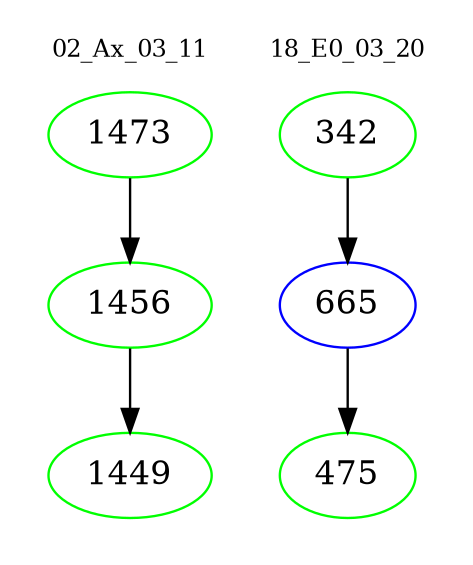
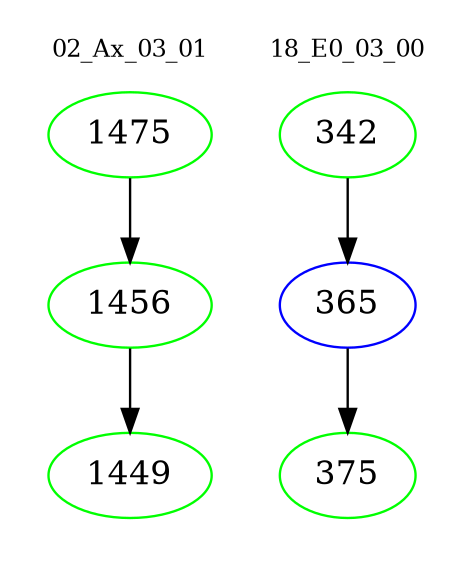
(130, 51) -> (130, 51)
(348, 51) -> (348, 51)
(130, 135) -> (130, 135)
(348, 305) -> (348, 305)
(348, 475) -> (348, 475)
